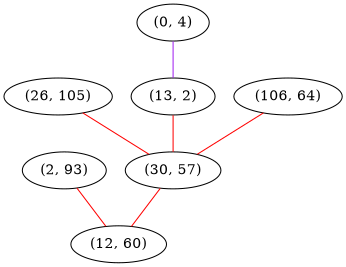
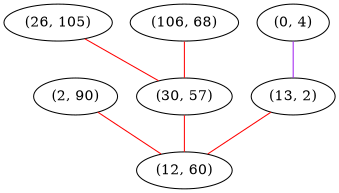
(288, 96) -> (184, 23)
(173, 134) -> (239, 133)
(64, 170) -> (76, 96)
